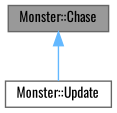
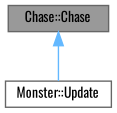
(58, 19) -> (58, 19)
